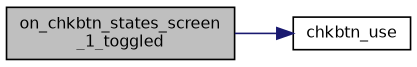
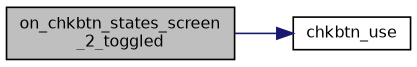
(121, 33) -> (121, 33)
